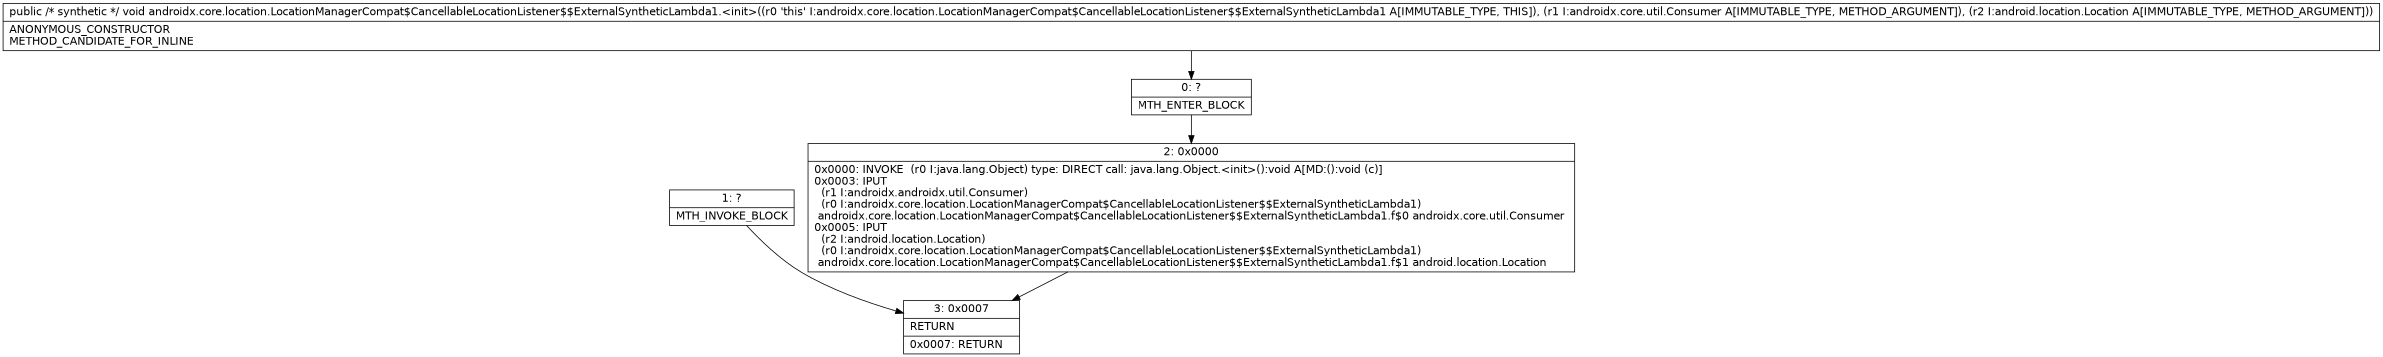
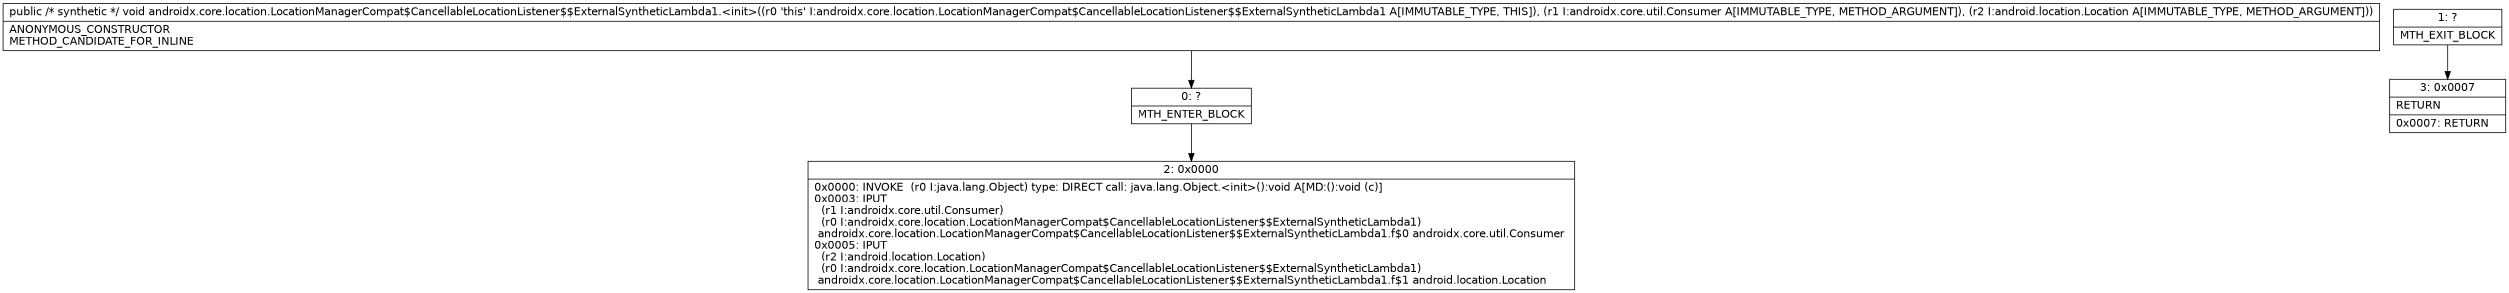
(921, 193) -> (909, 211)
(732, 216) -> (2448, 36)
(1043, 284) -> none
